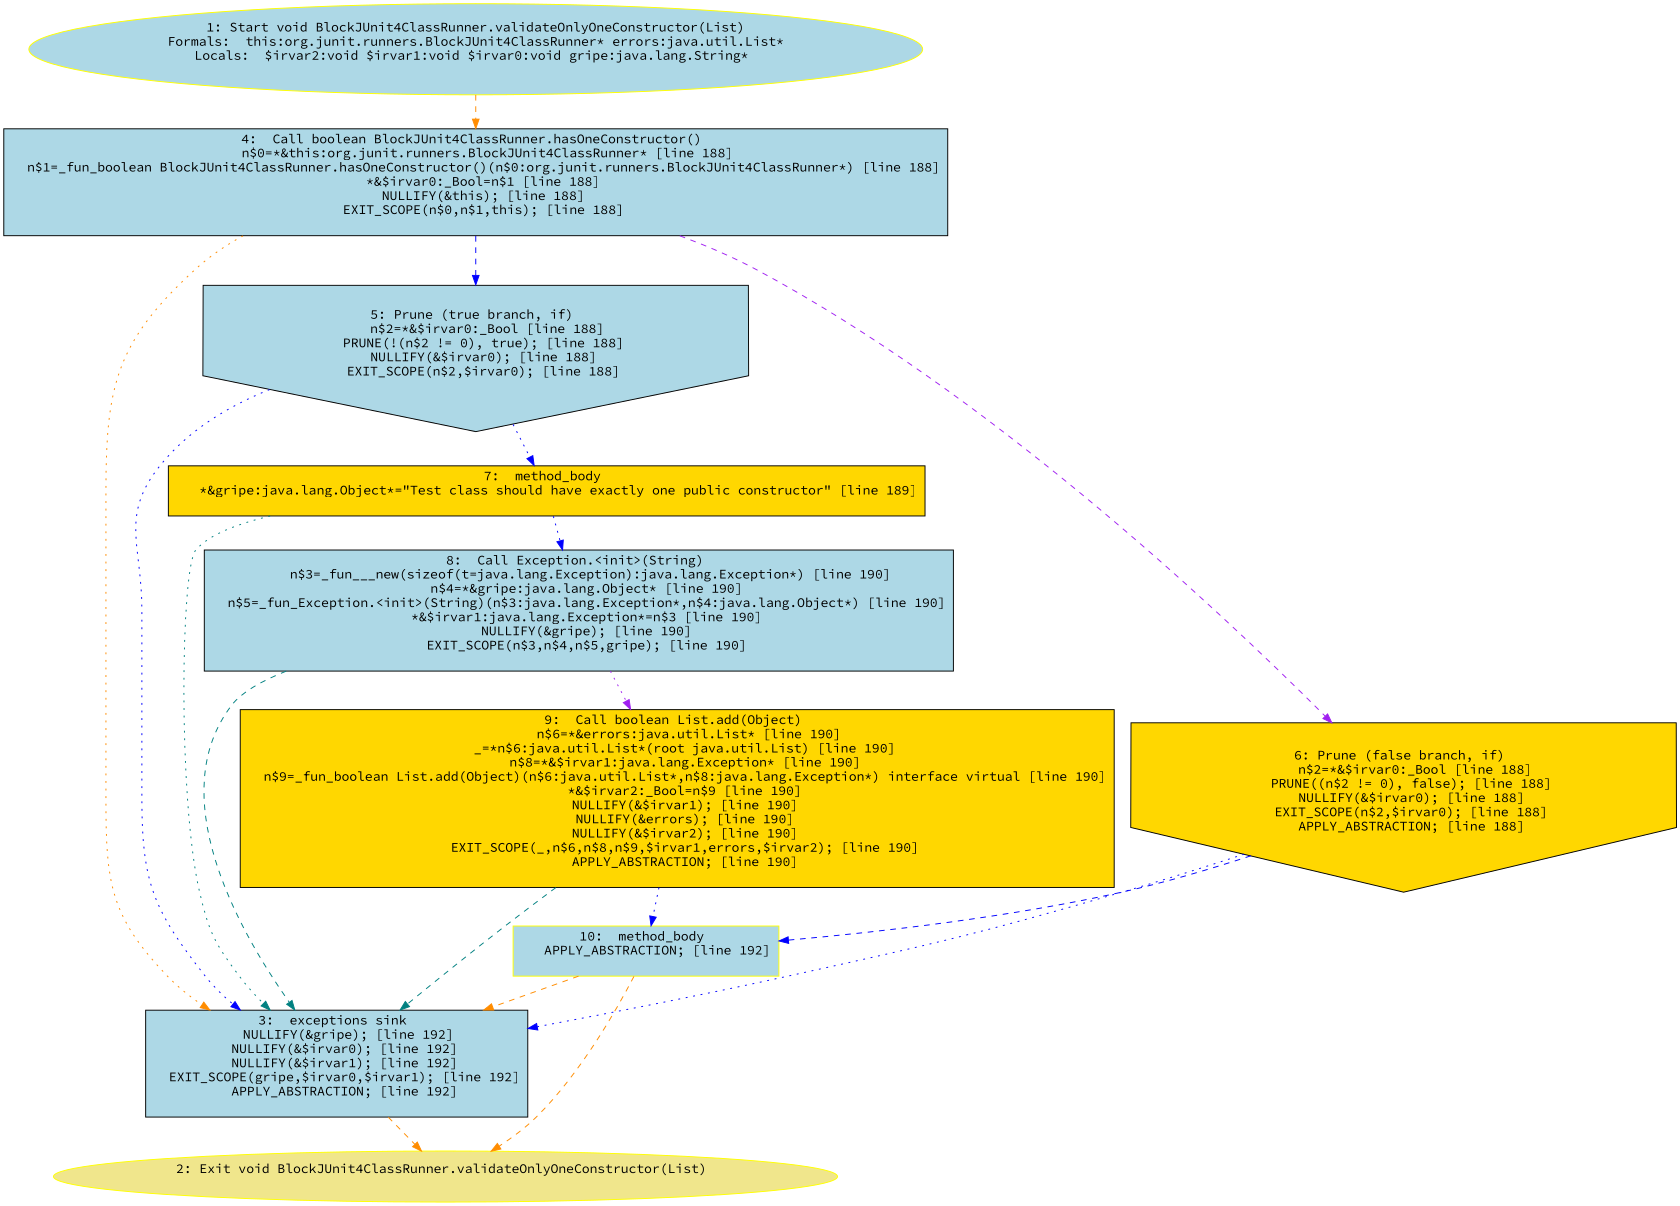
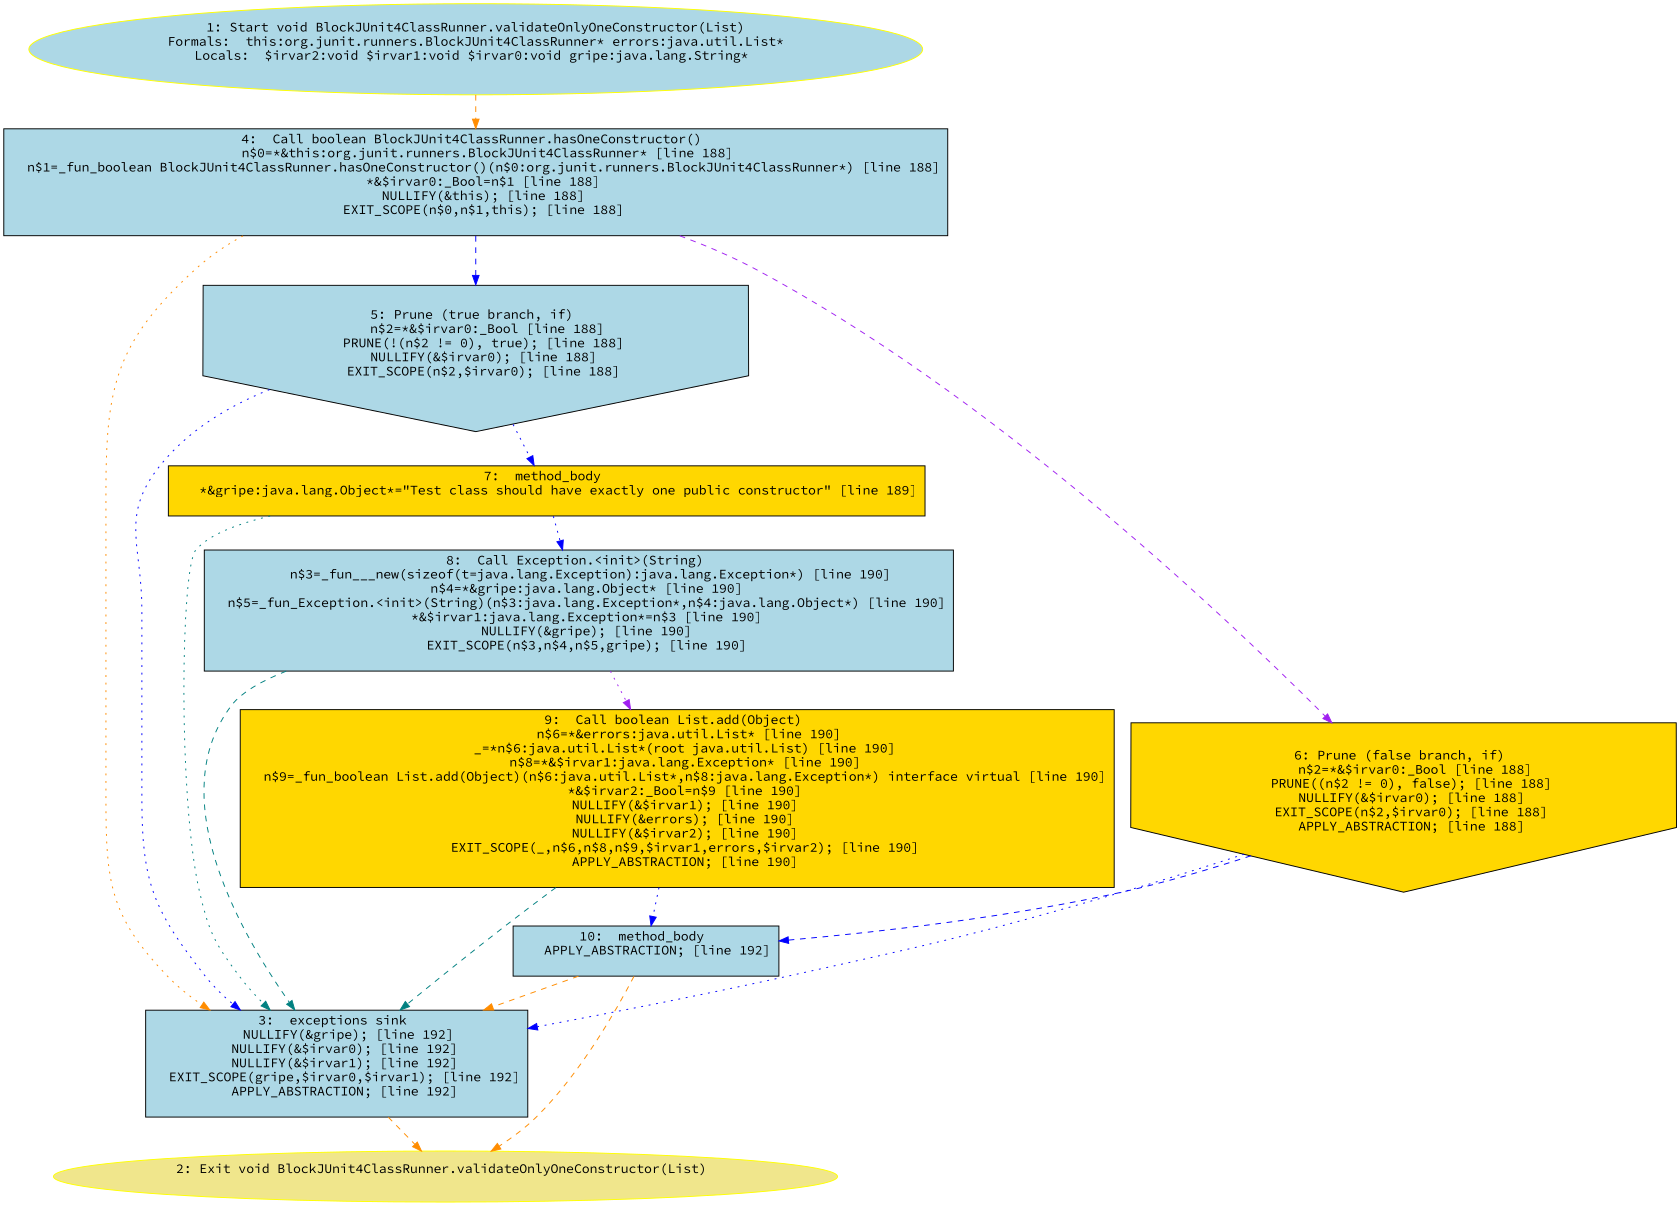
(646, 951) -> (646, 951)
